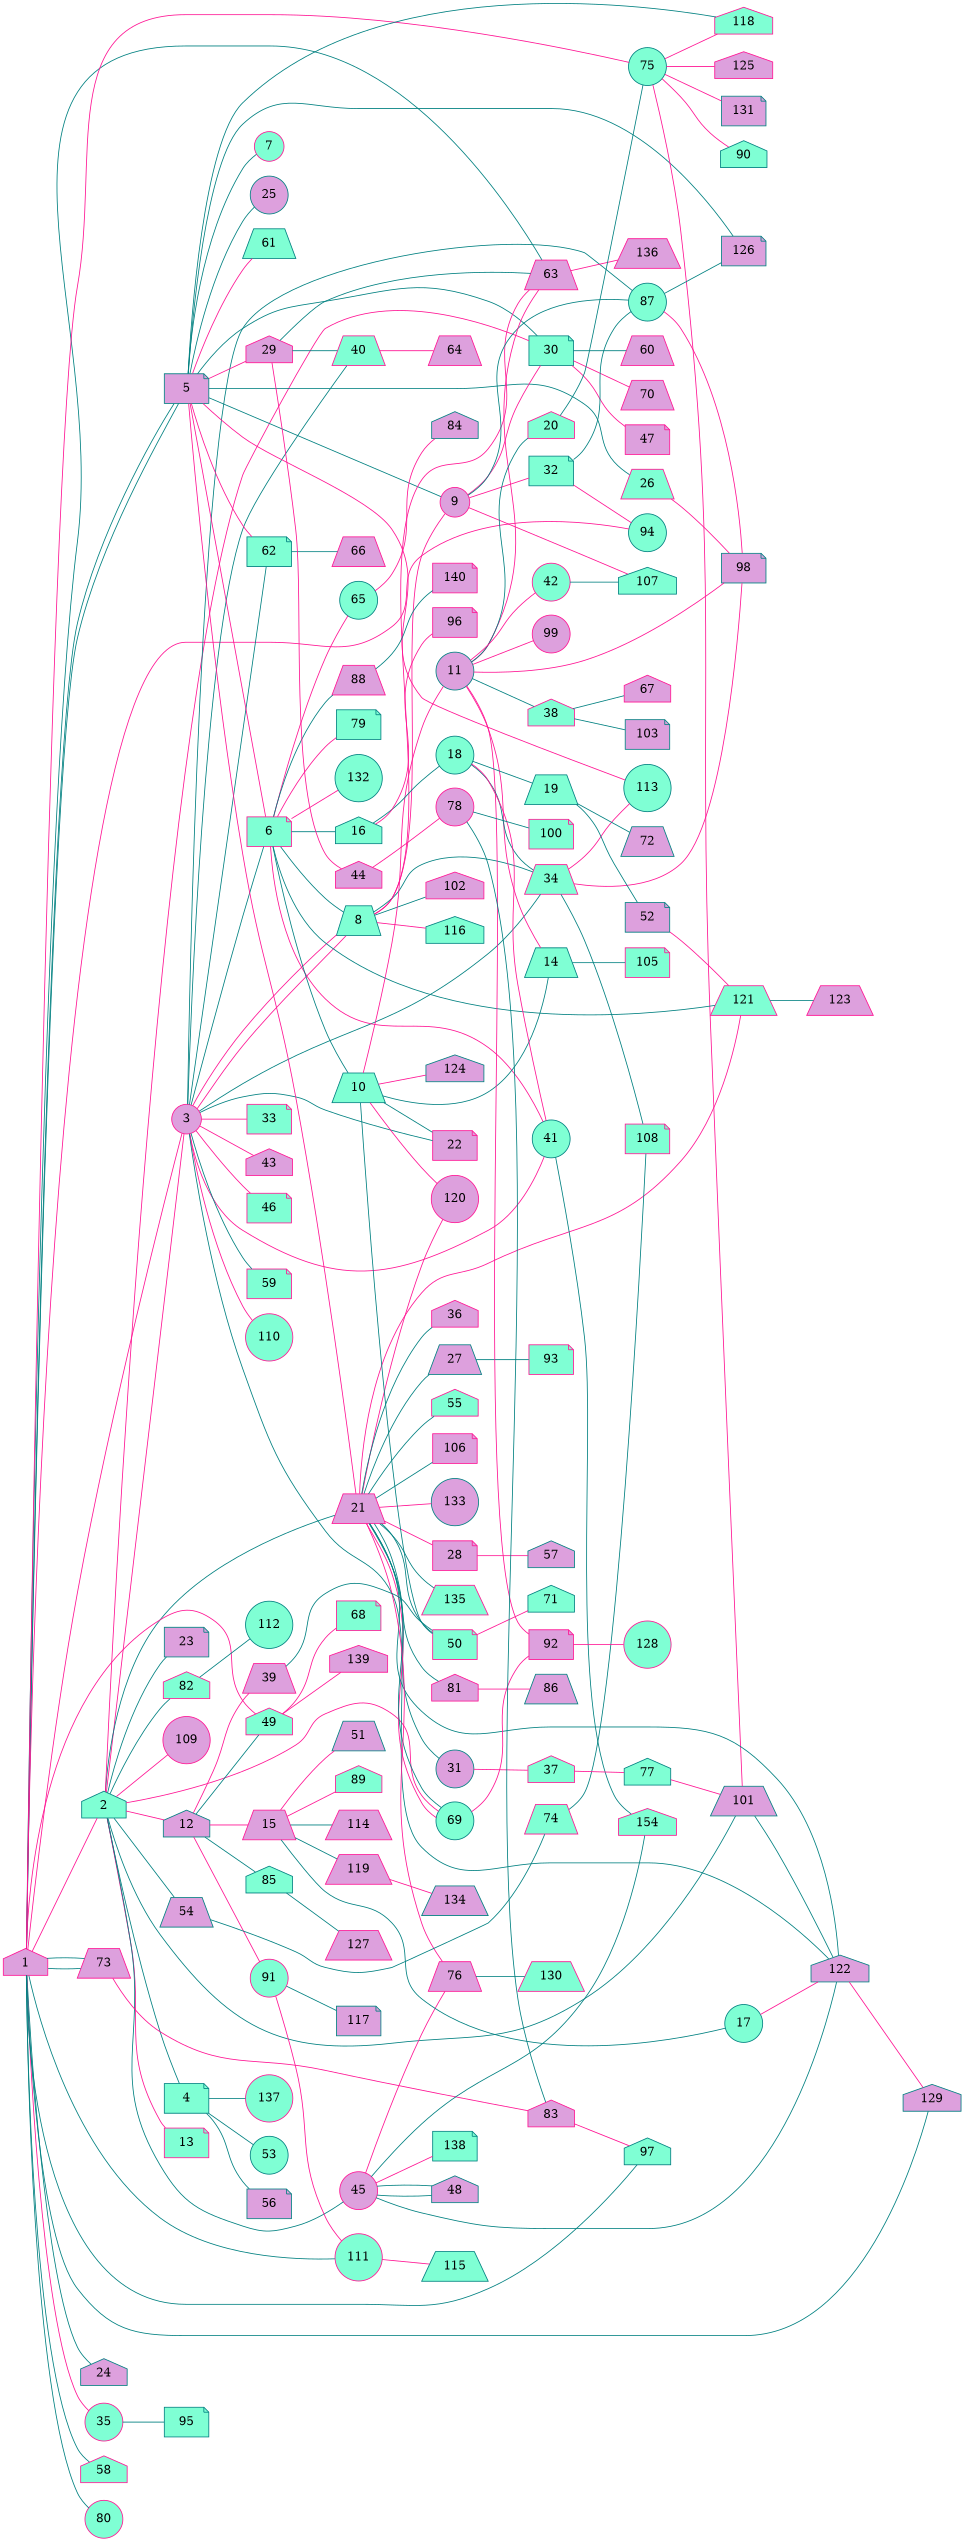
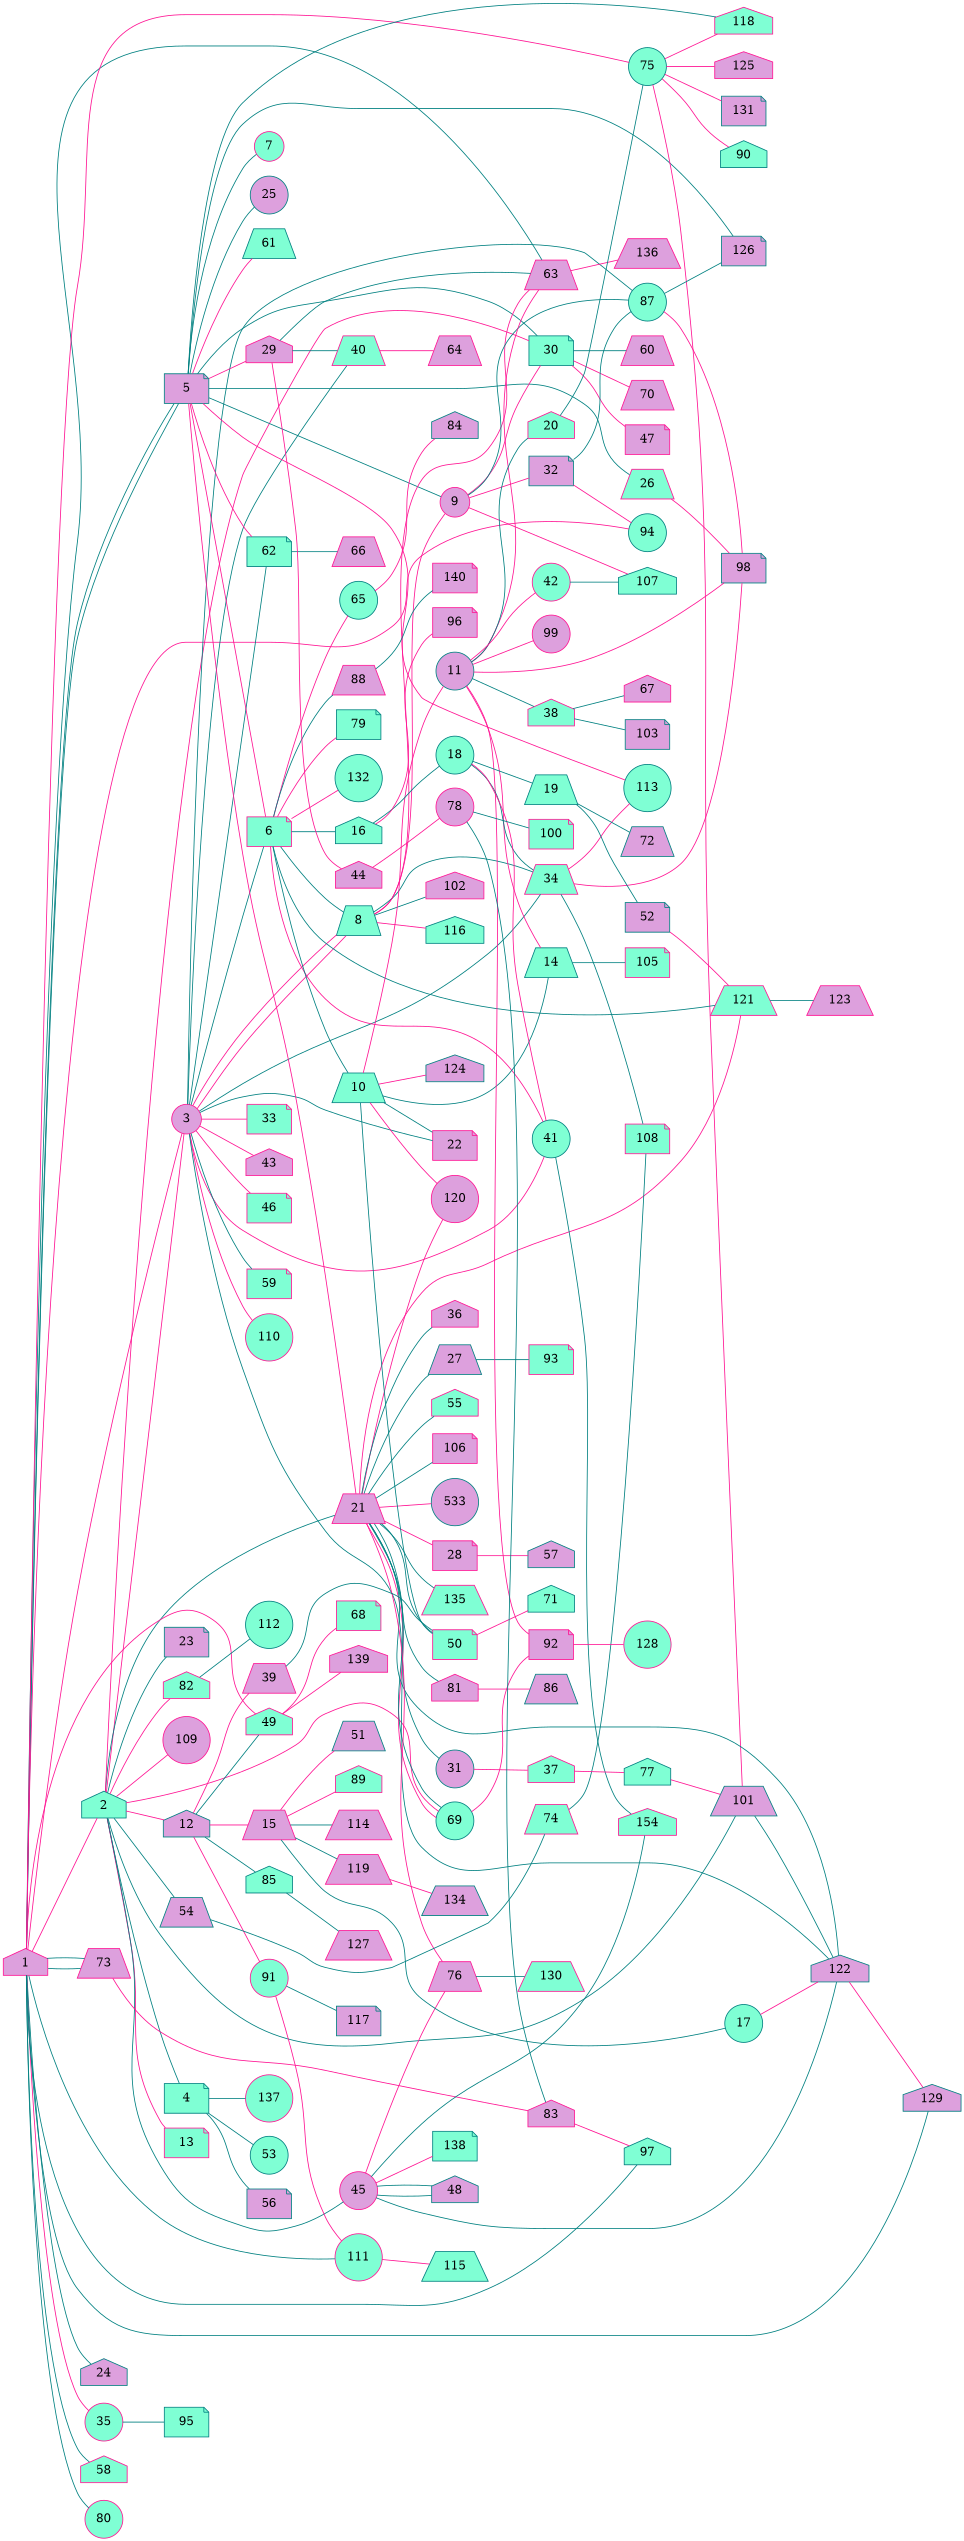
(551, 471) -> (551, 471)
(455, 1502) -> (455, 1502)
(136, 1744) -> (136, 1744)
